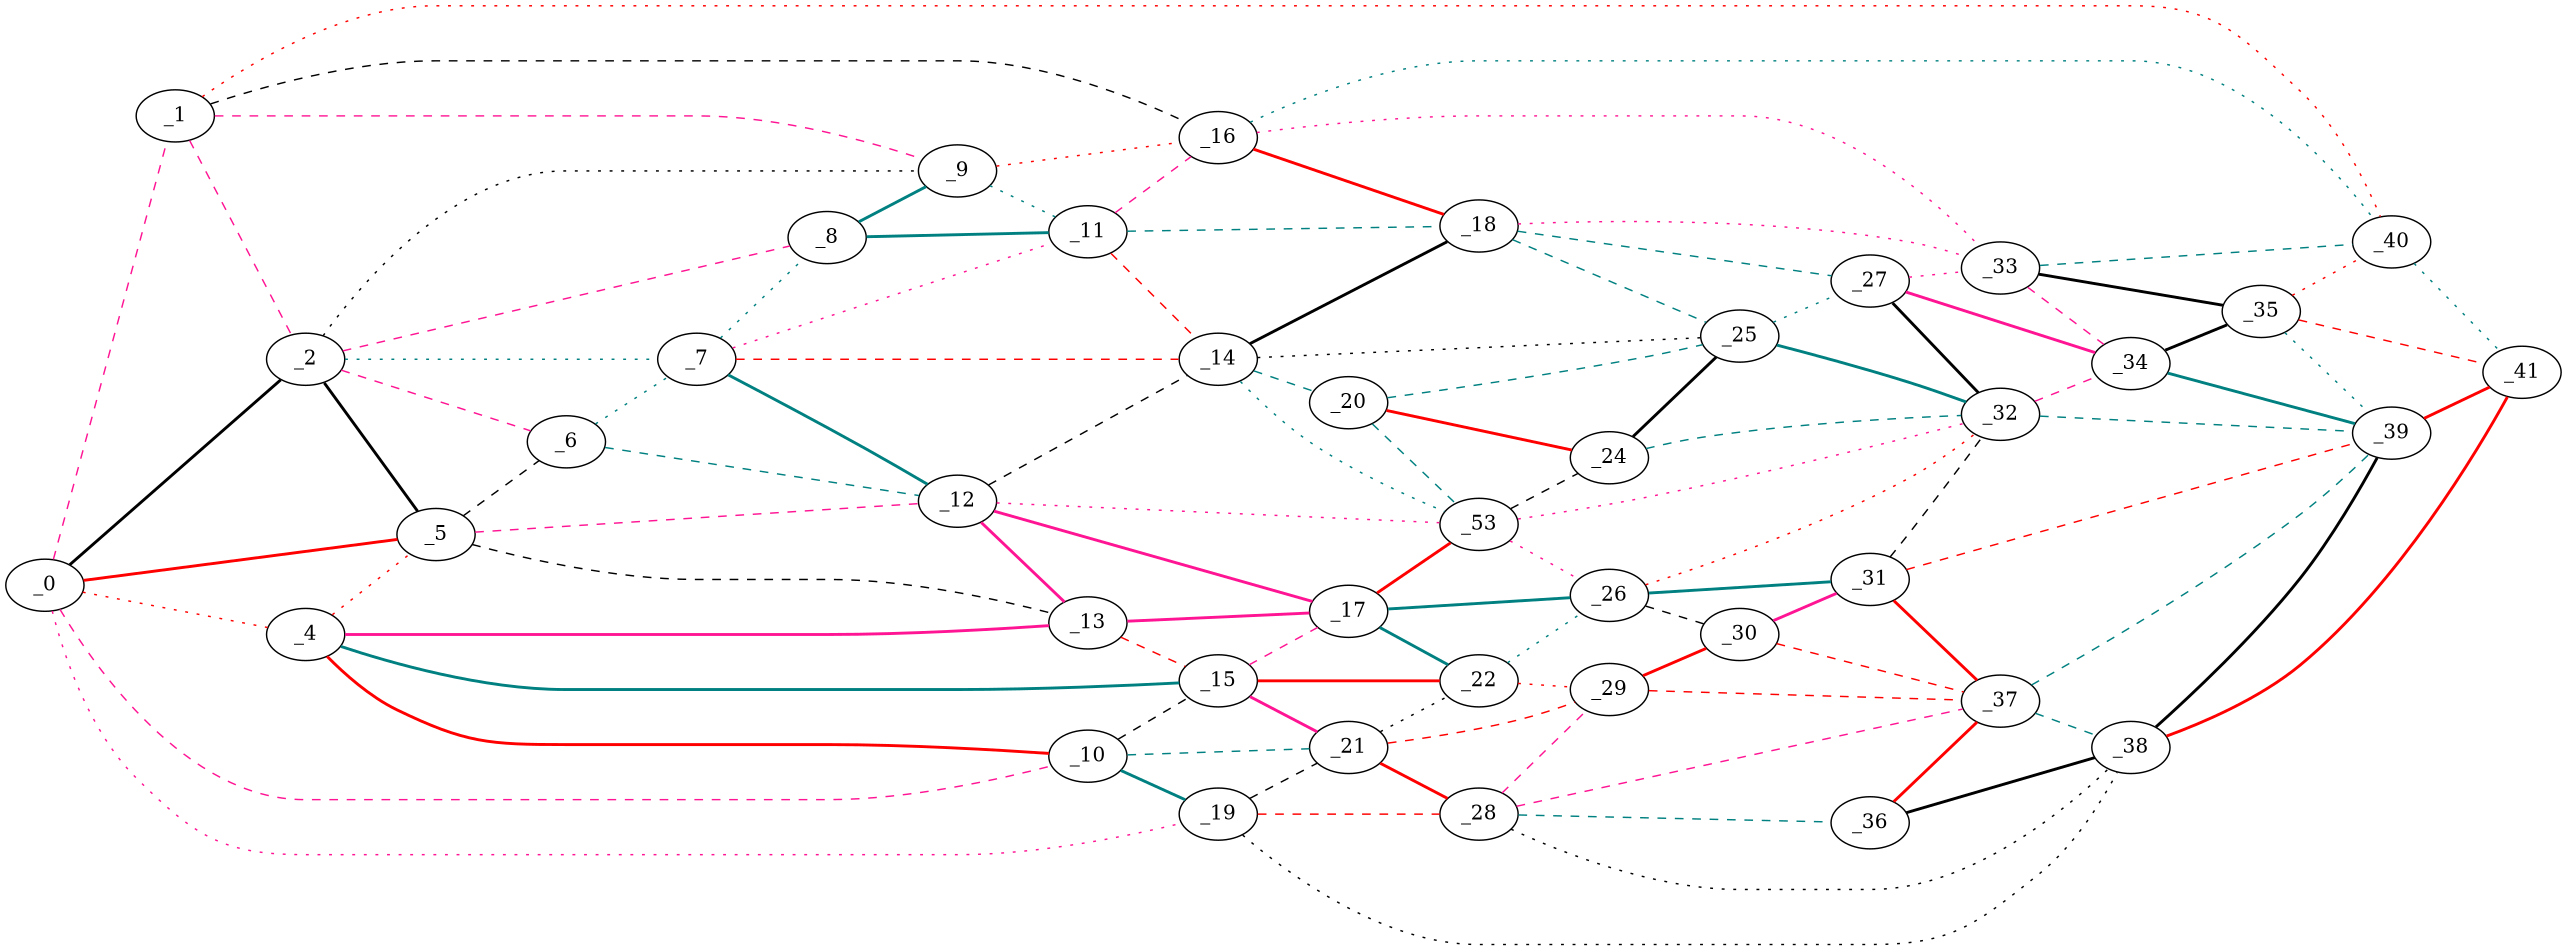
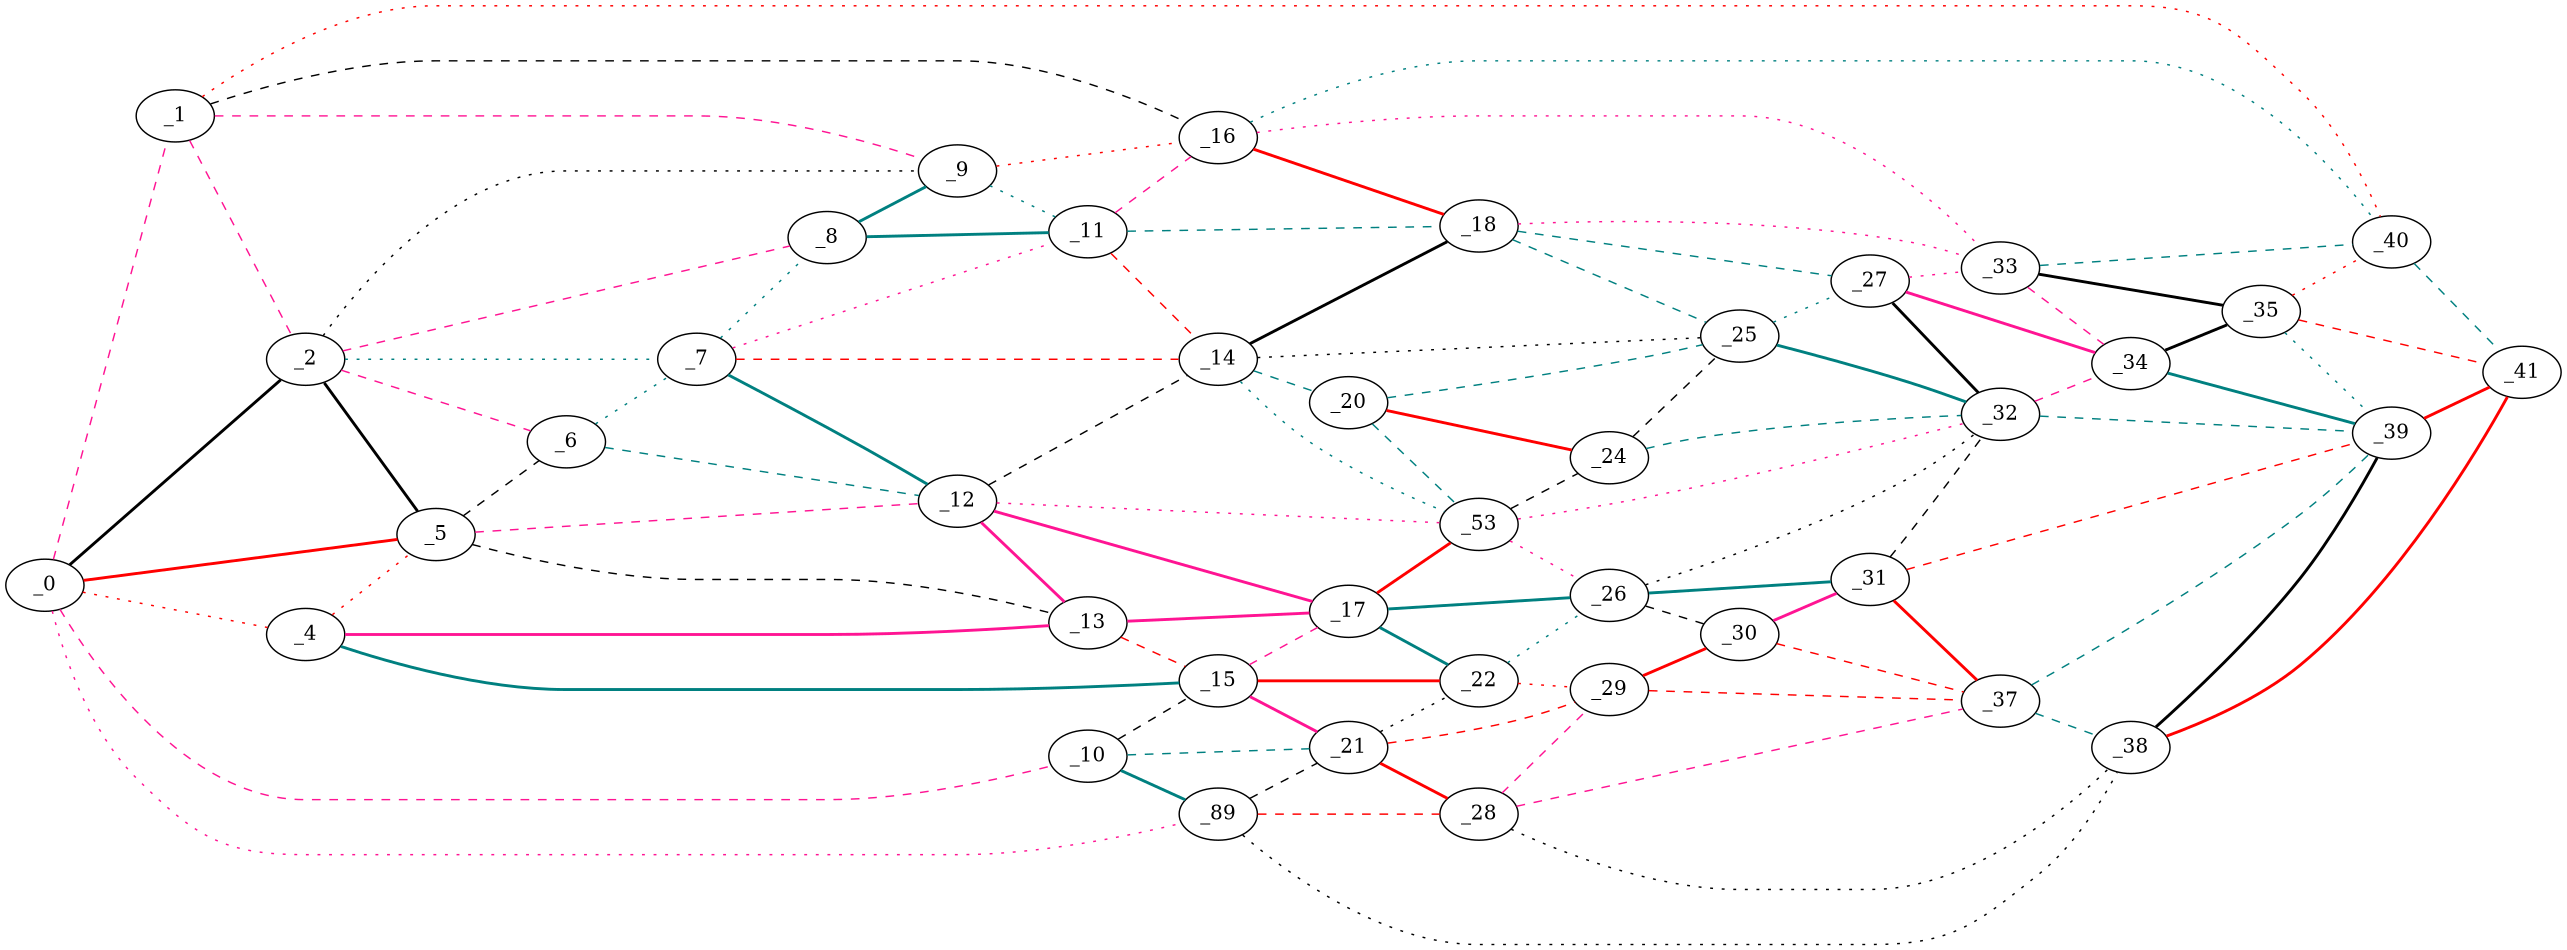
(2457, 307) -> (2457, 307)
(1675, 397) -> (1675, 397)
(1816, 522) -> (1816, 522)
(676, 745) -> none
(1218, 814) -> (1218, 814)
(1870, 823) -> none
